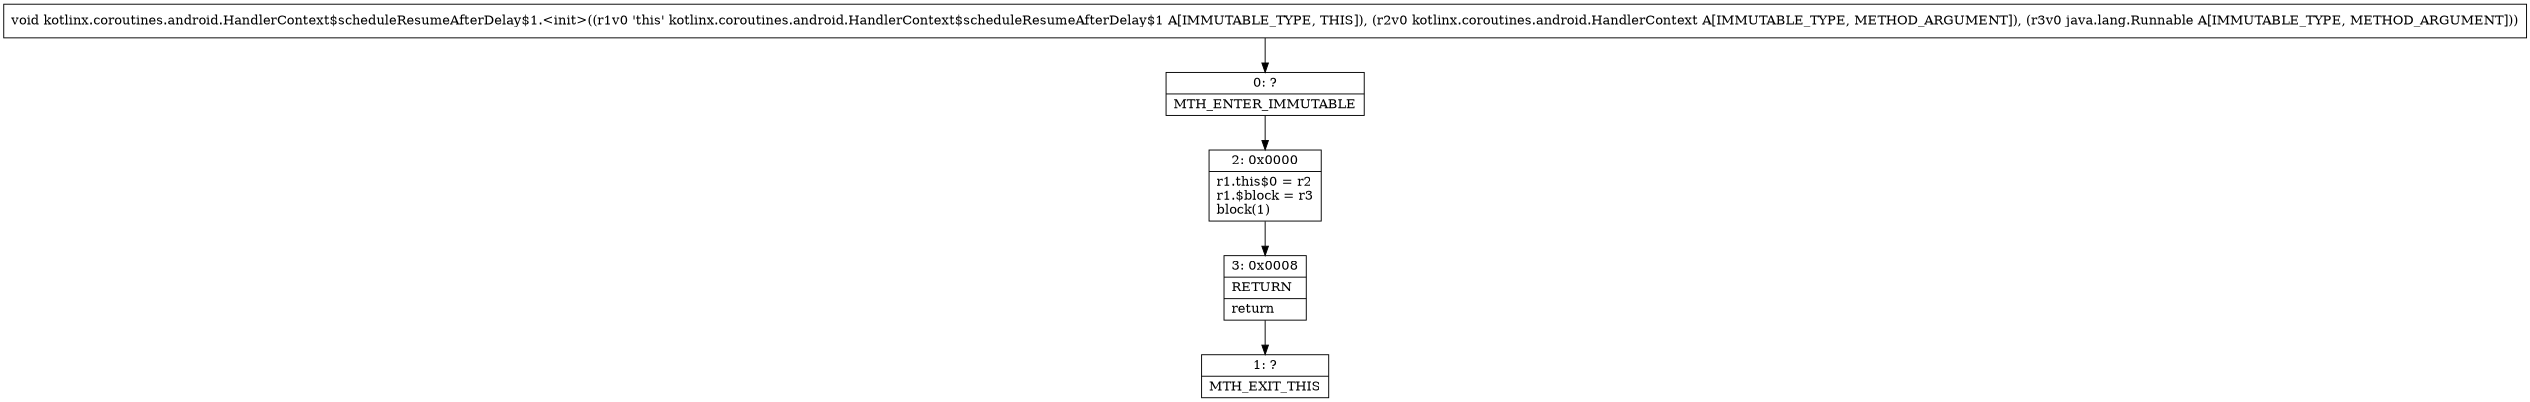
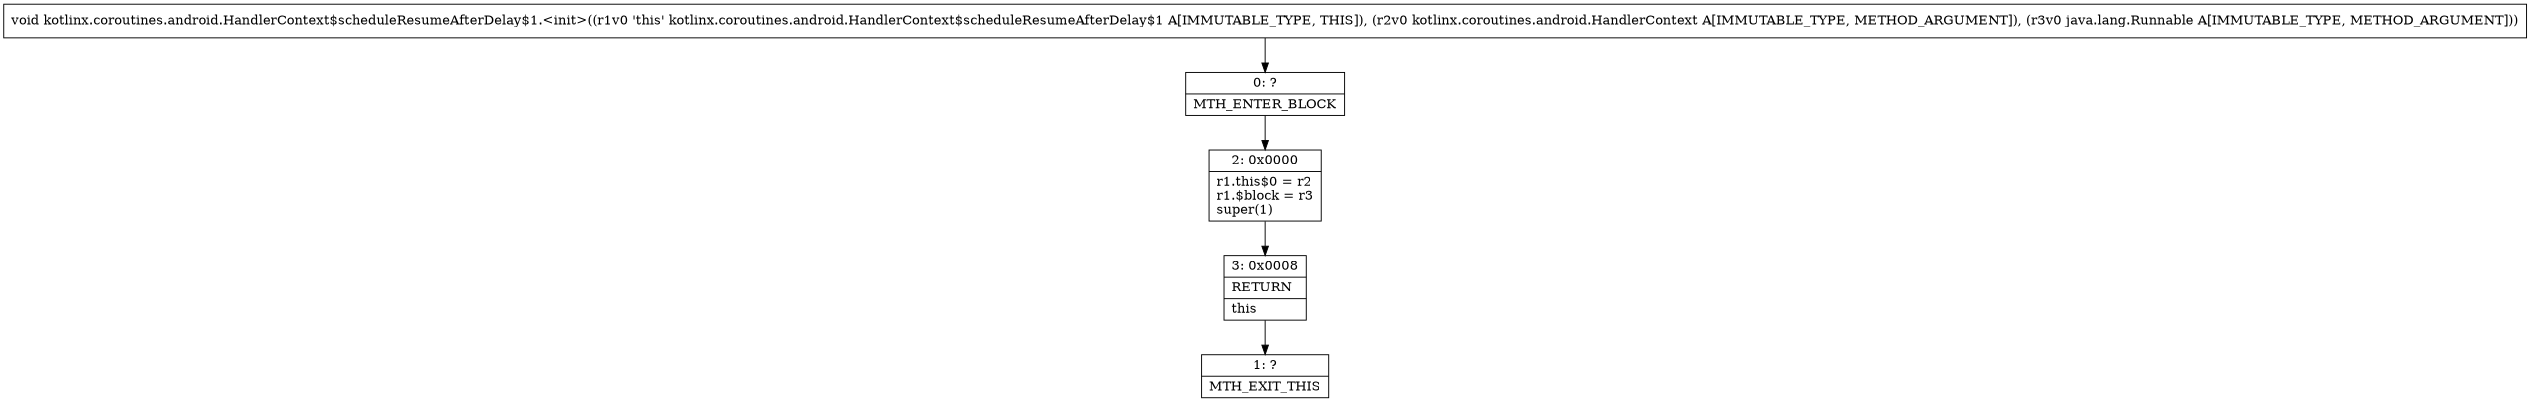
(1265, 104) -> (1265, 104)
(1244, 210) -> (1245, 210)
(1253, 309) -> (1245, 309)
